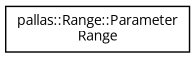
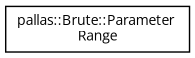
(98, 29) -> (98, 29)
